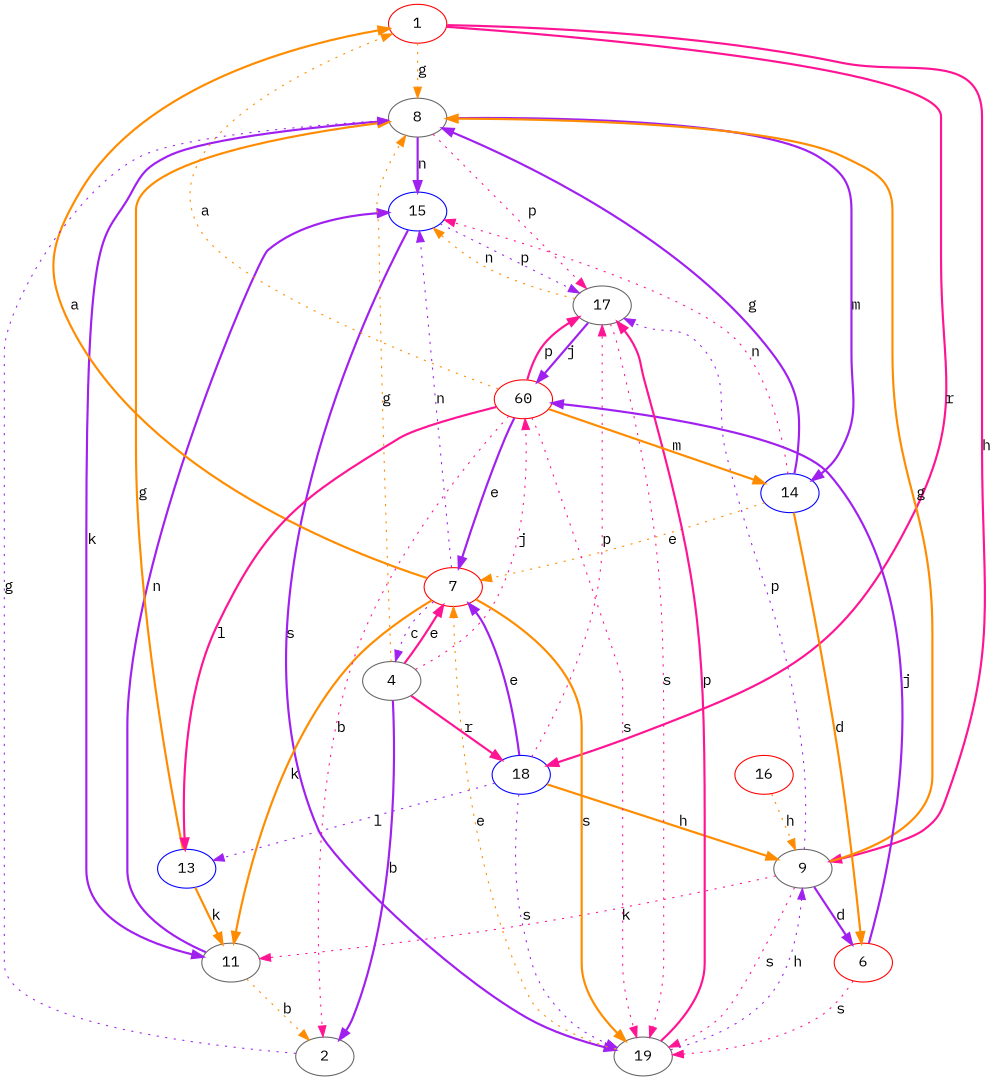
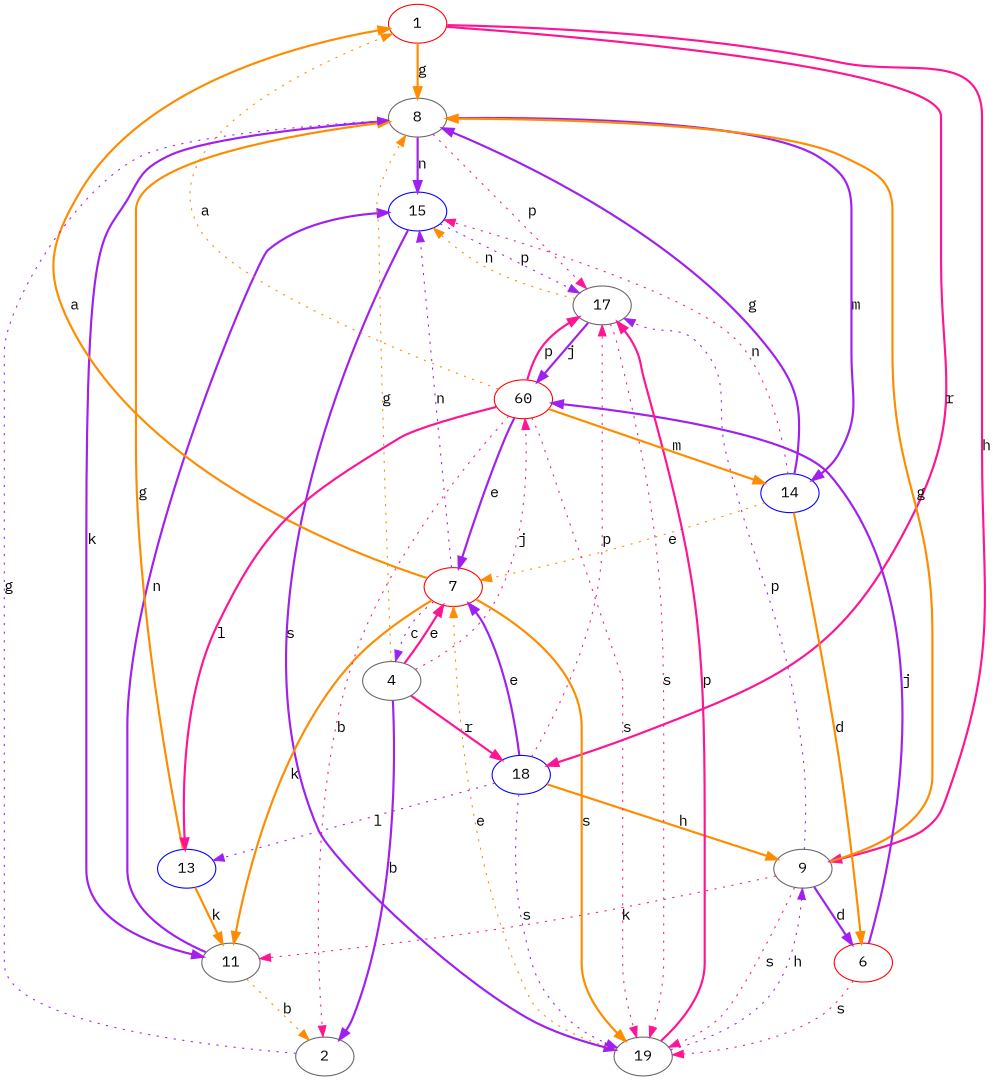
(418, 65) -> (418, 65)
(764, 775) -> none
